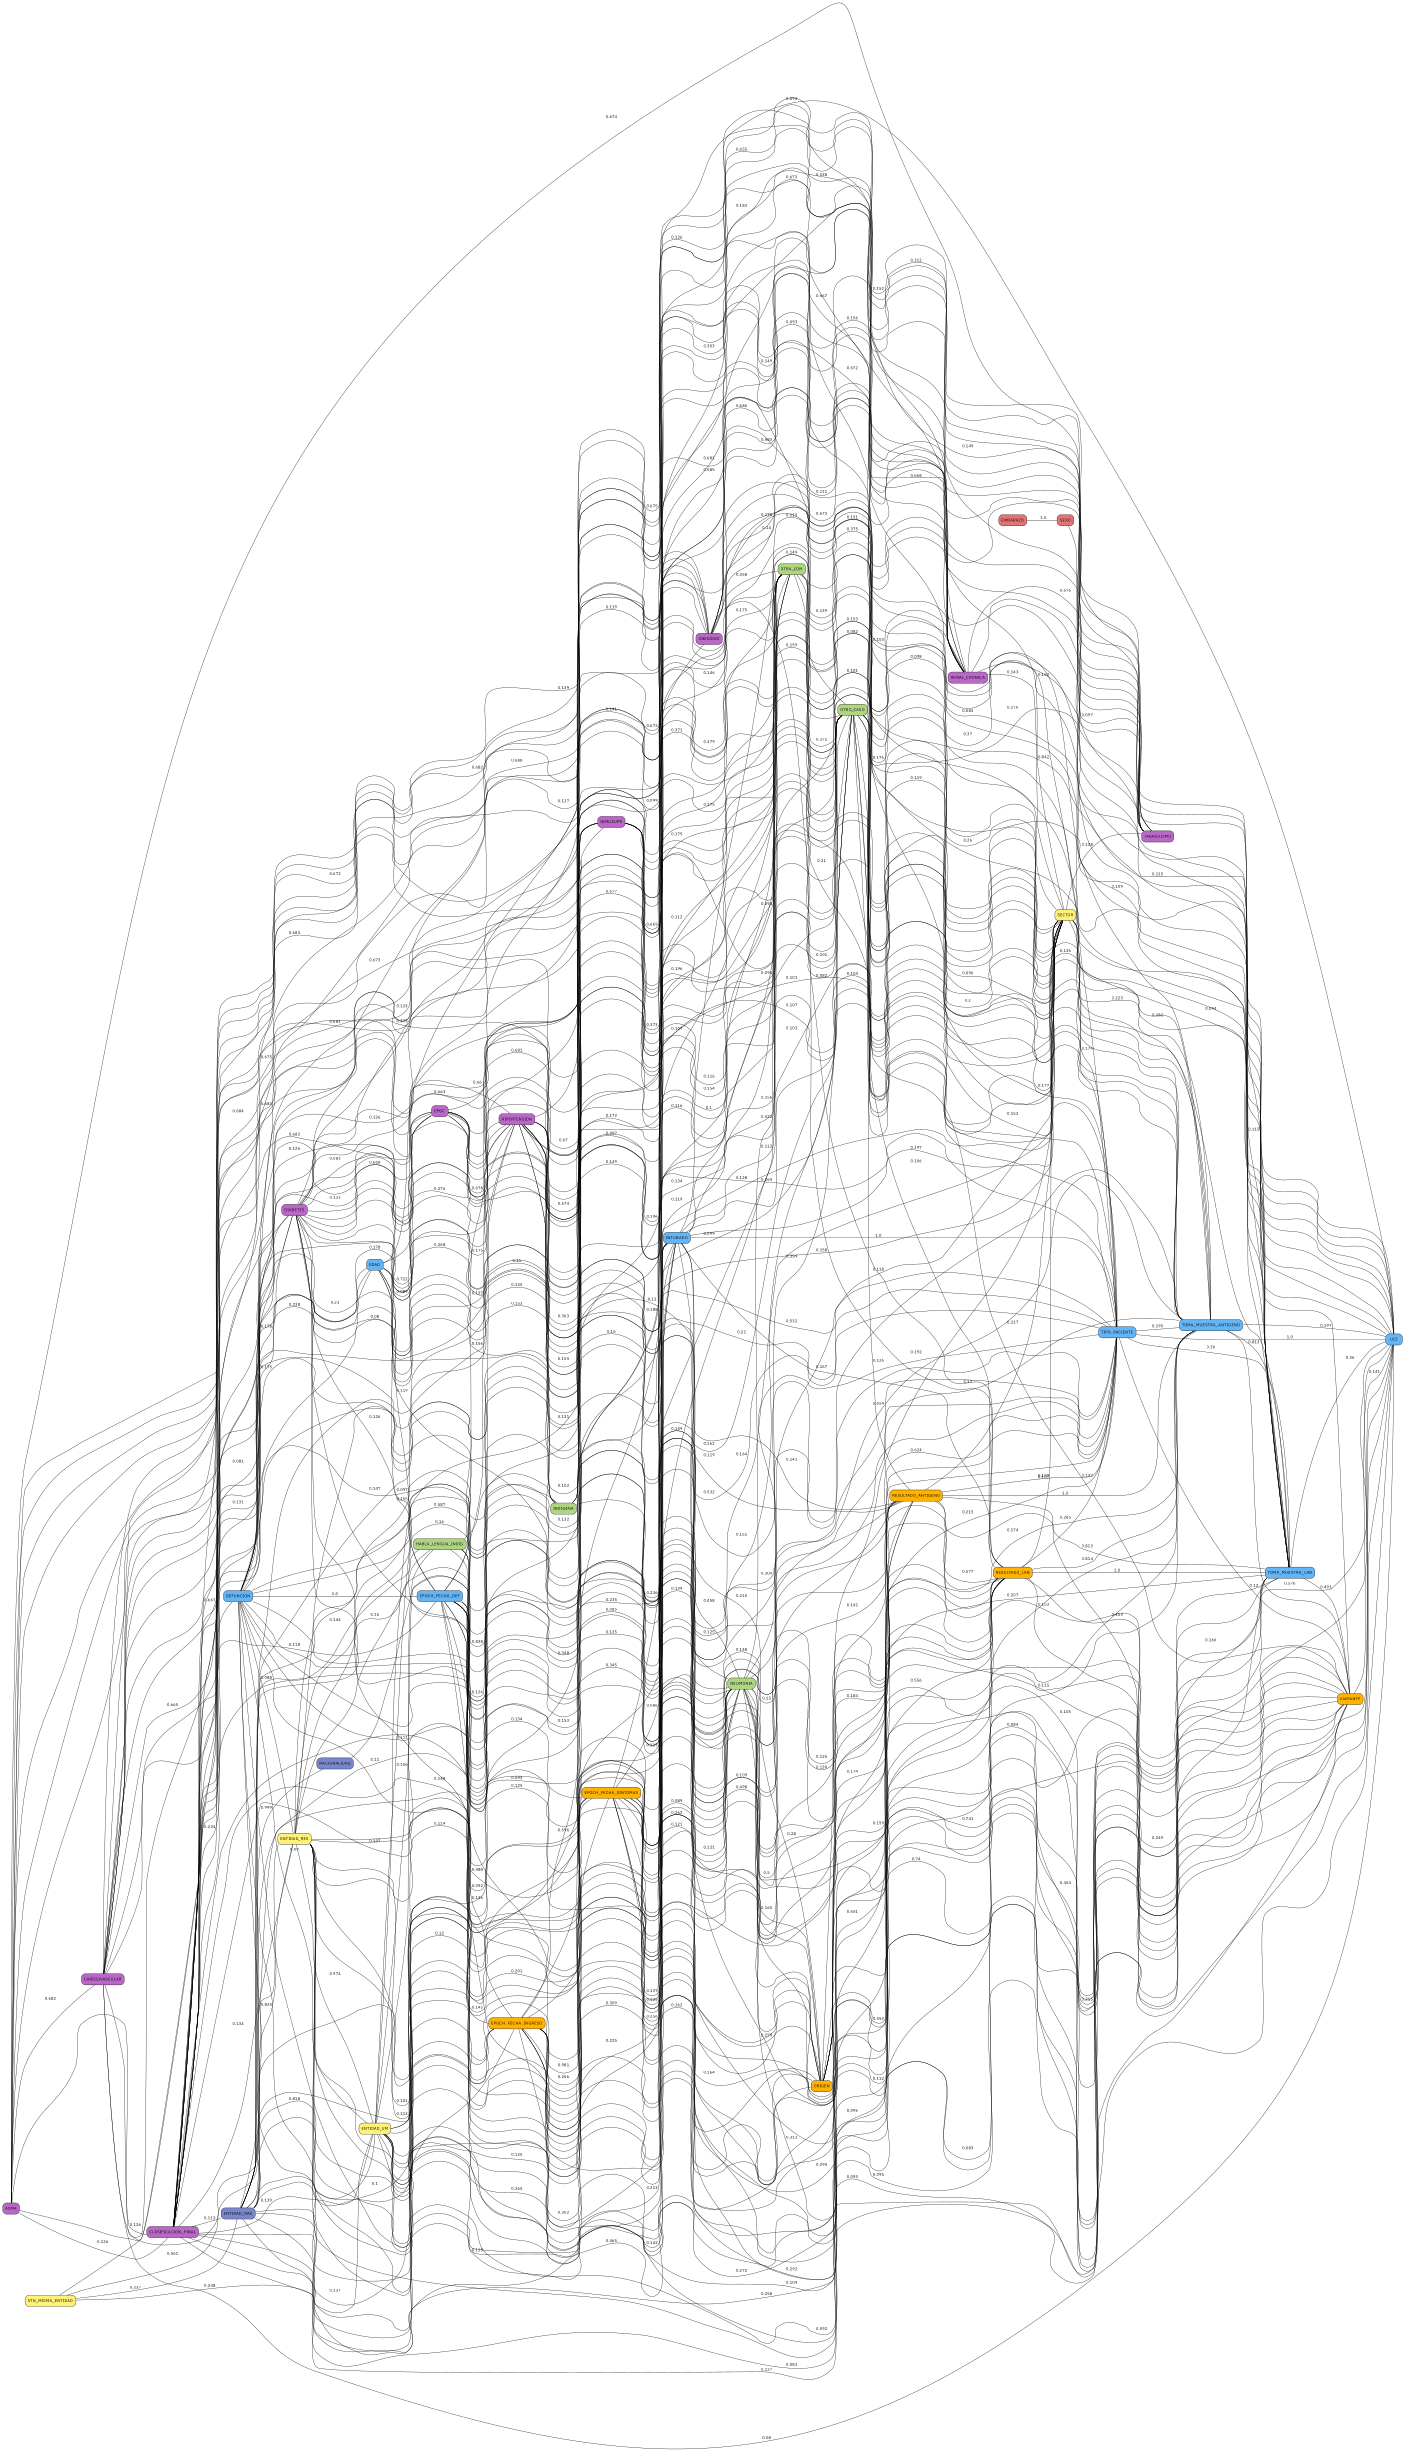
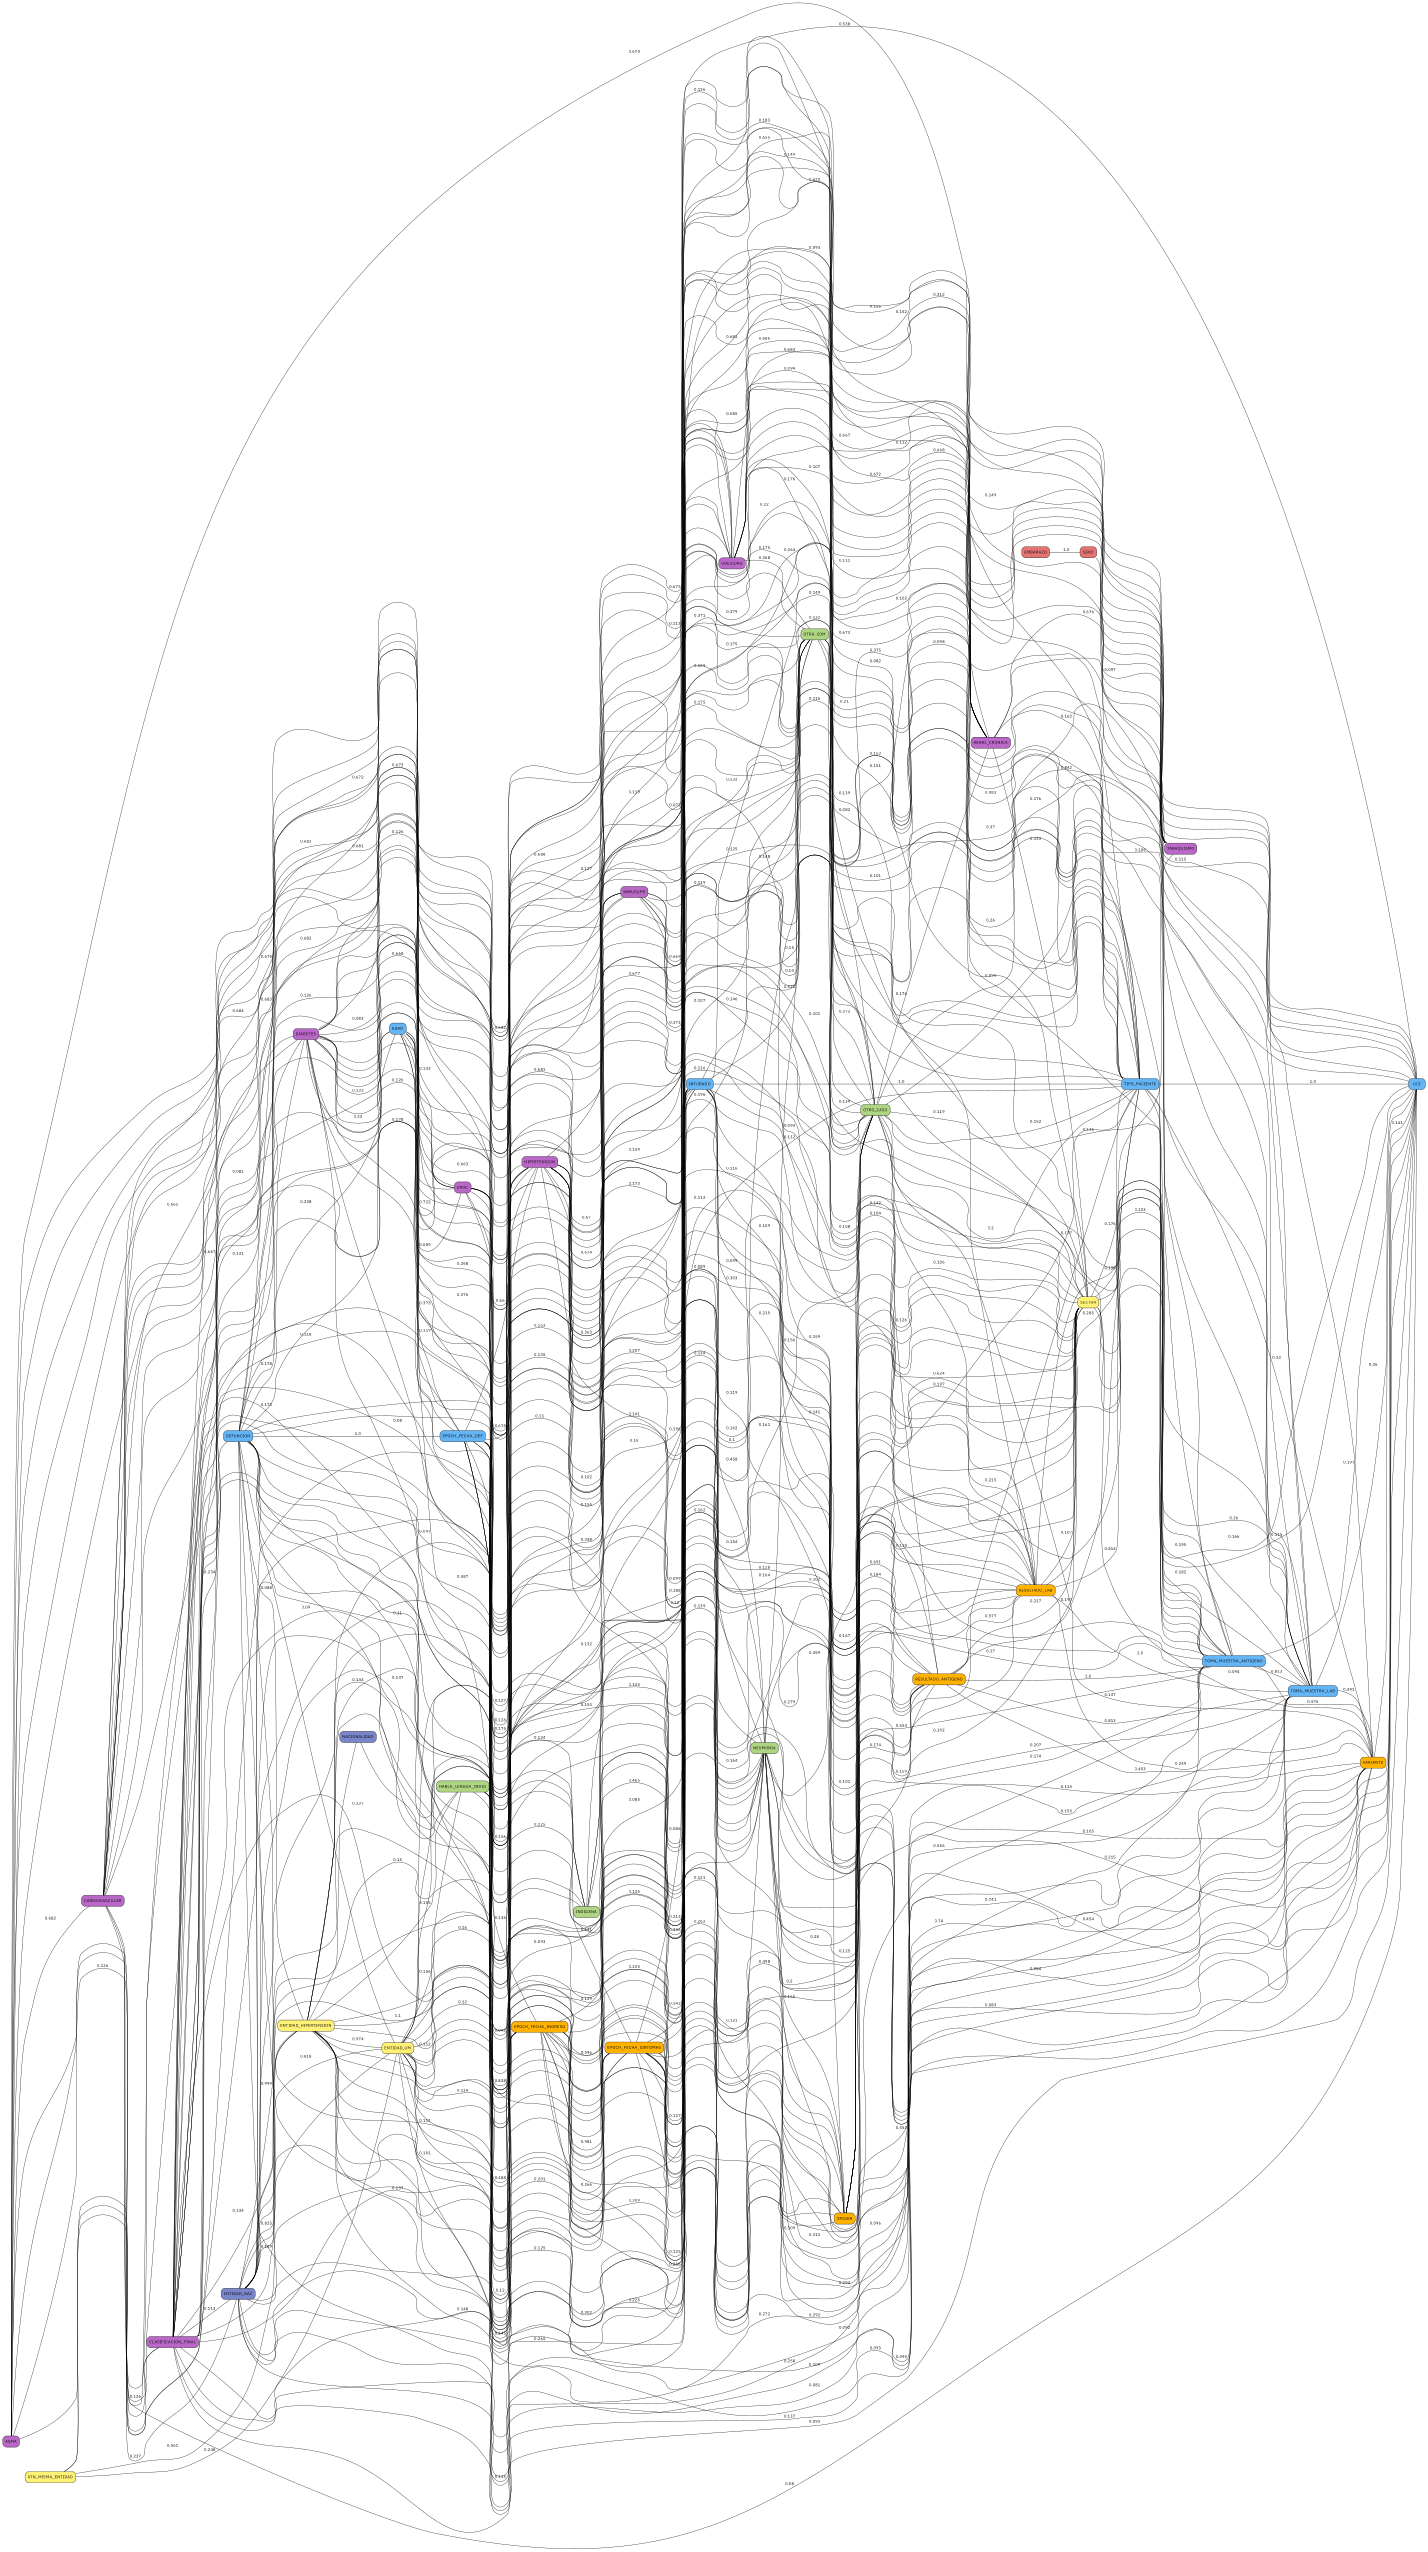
(295, 1839) -> (306, 2026)
none -> (505, 2294)
